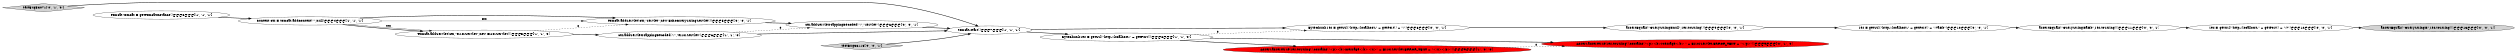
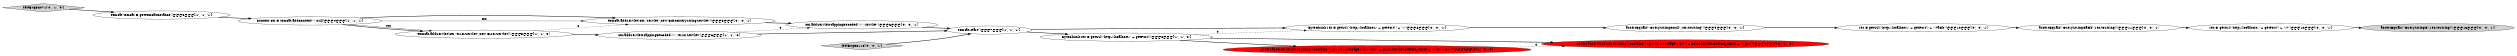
(523, 3) -> (90, 11)
